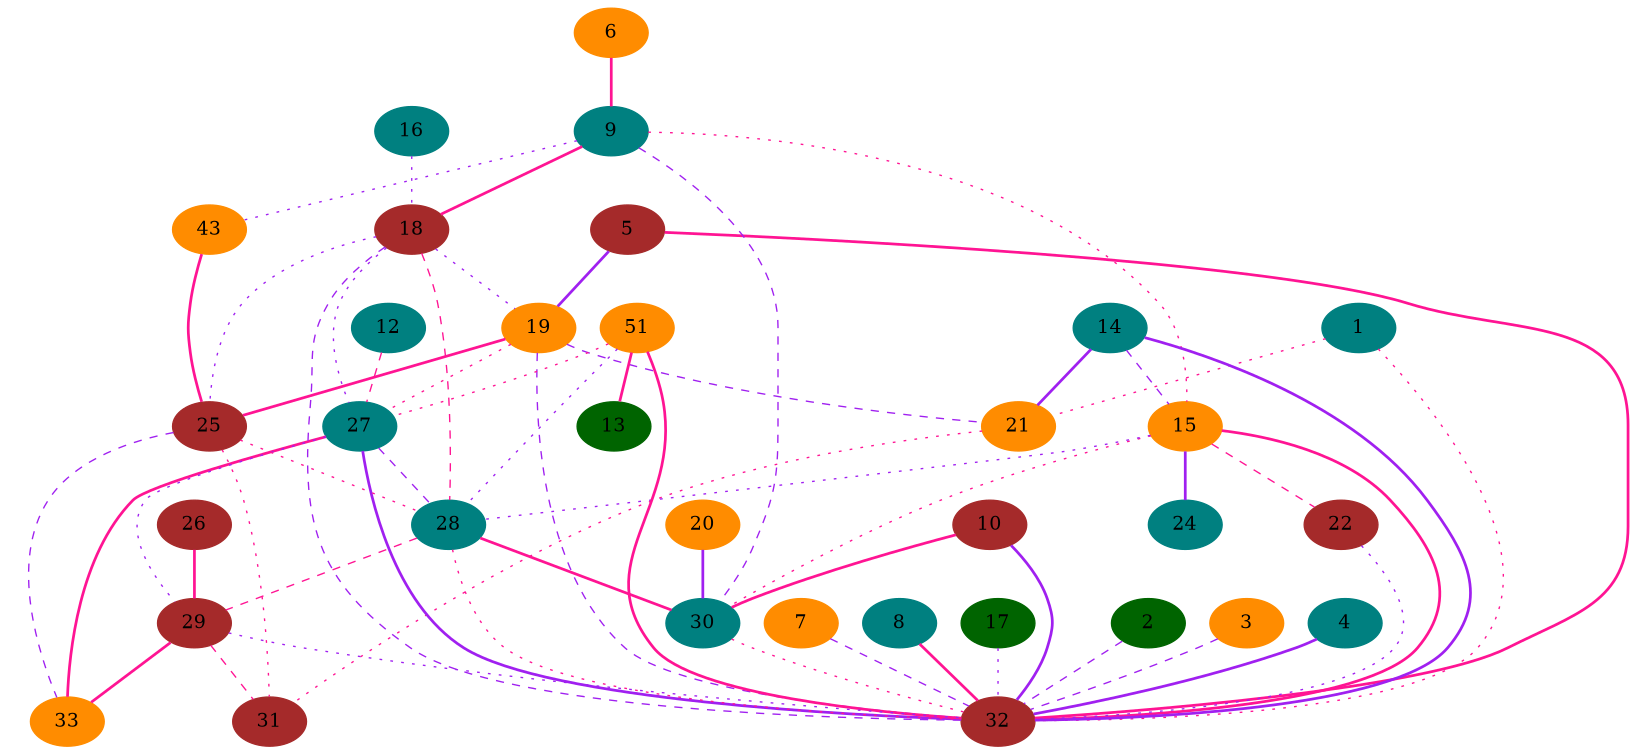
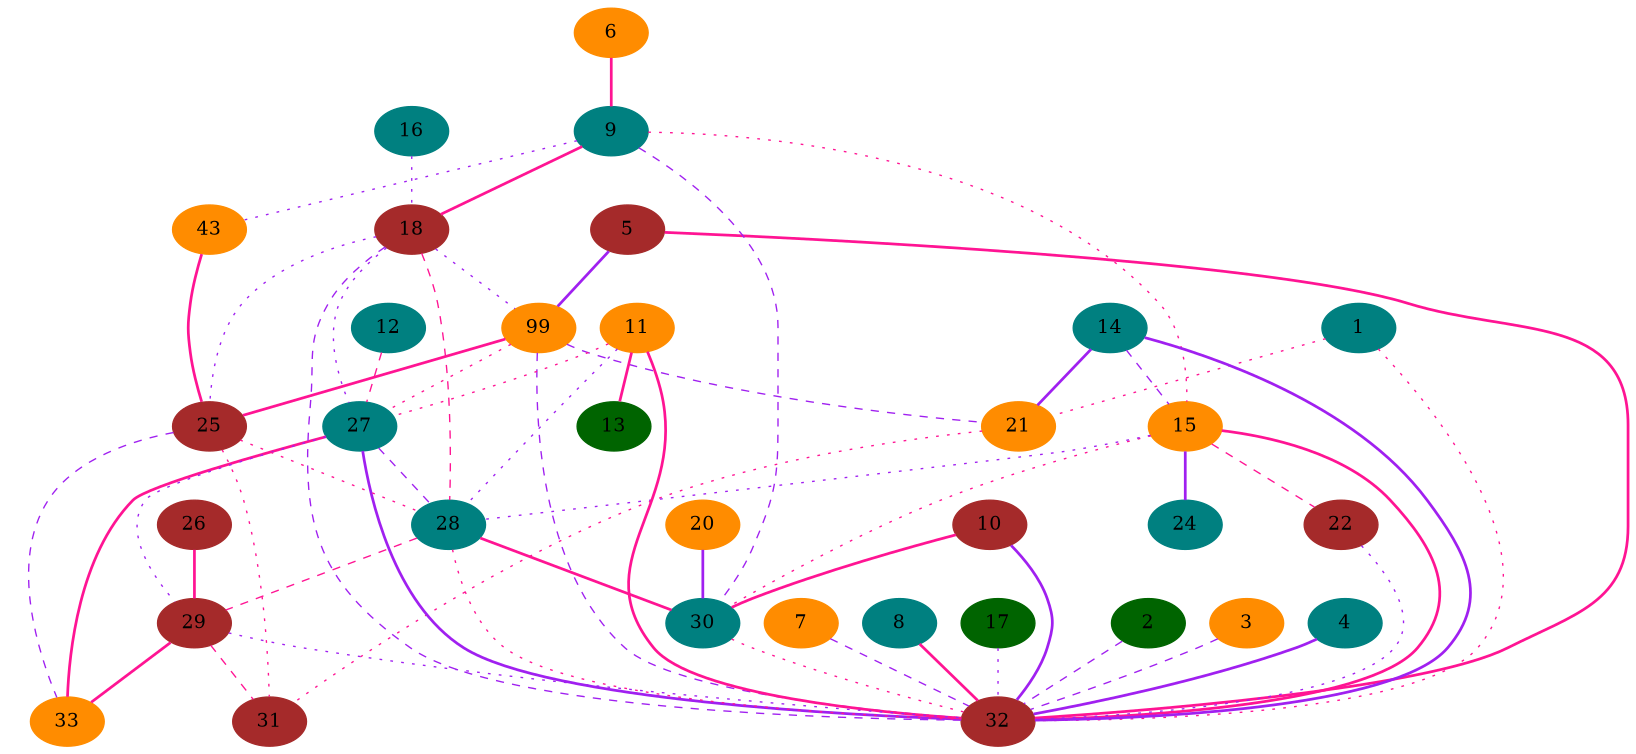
(539, 328) -> (539, 328)
(637, 328) -> (637, 328)
